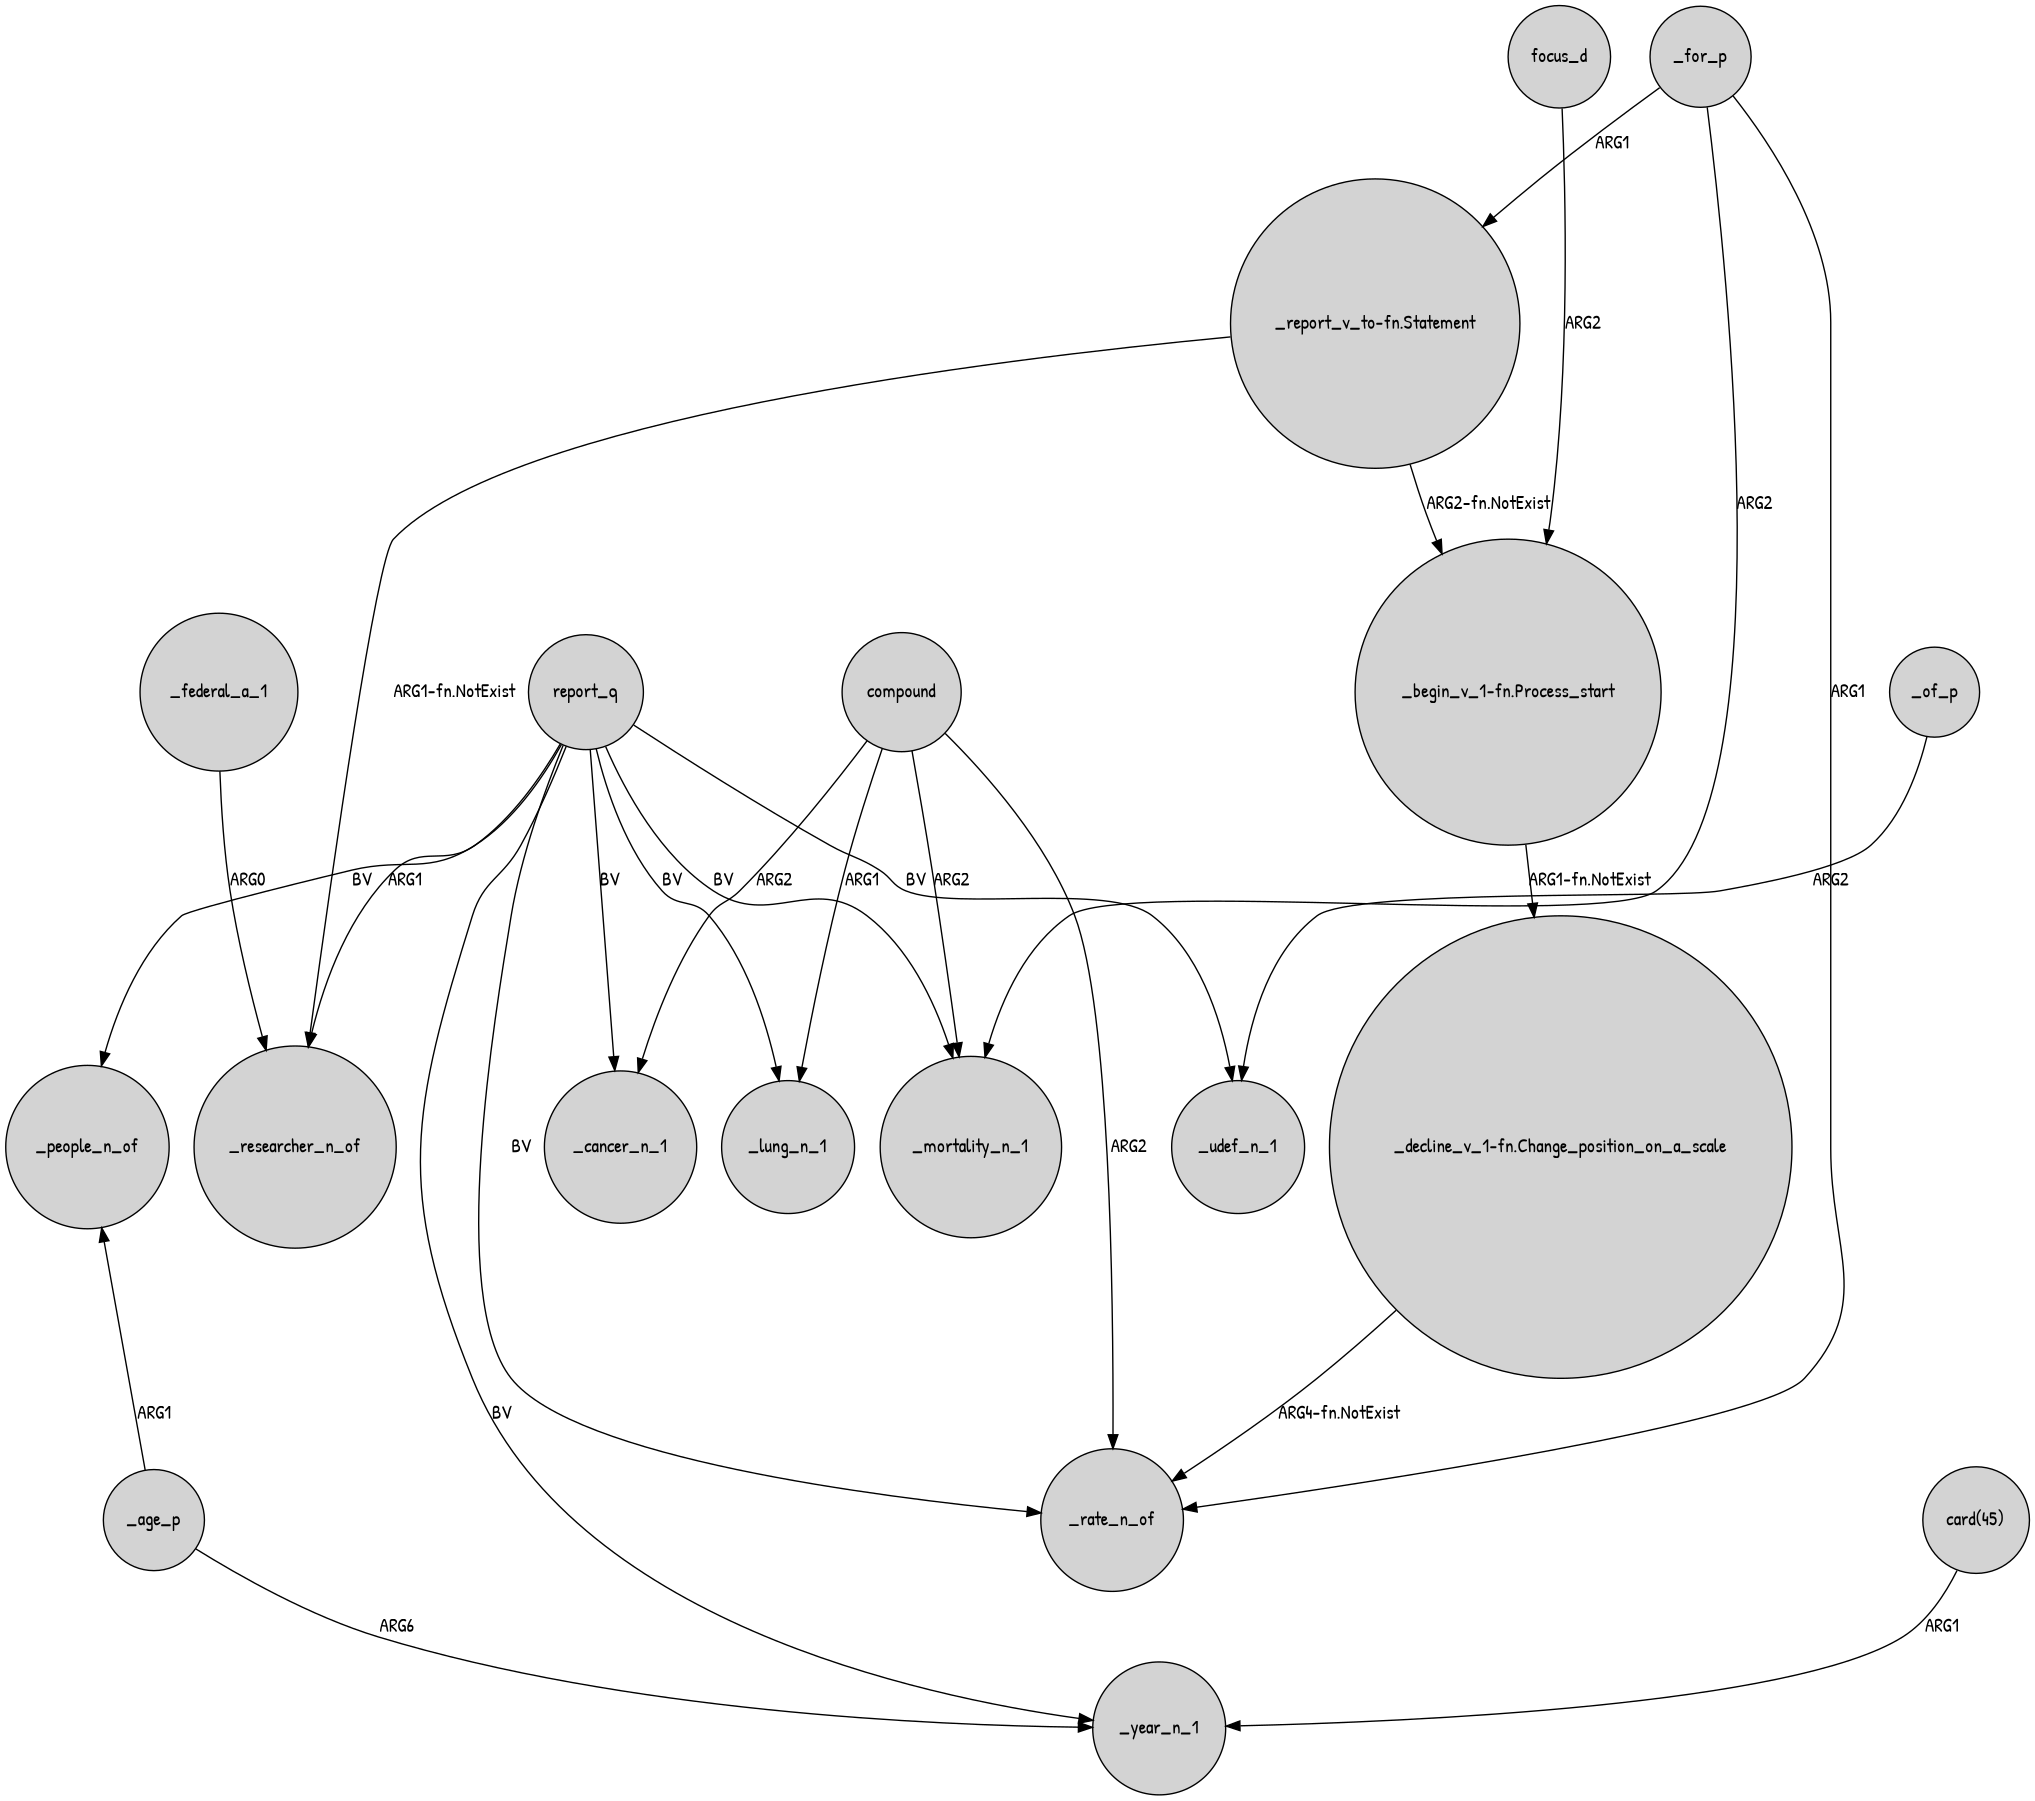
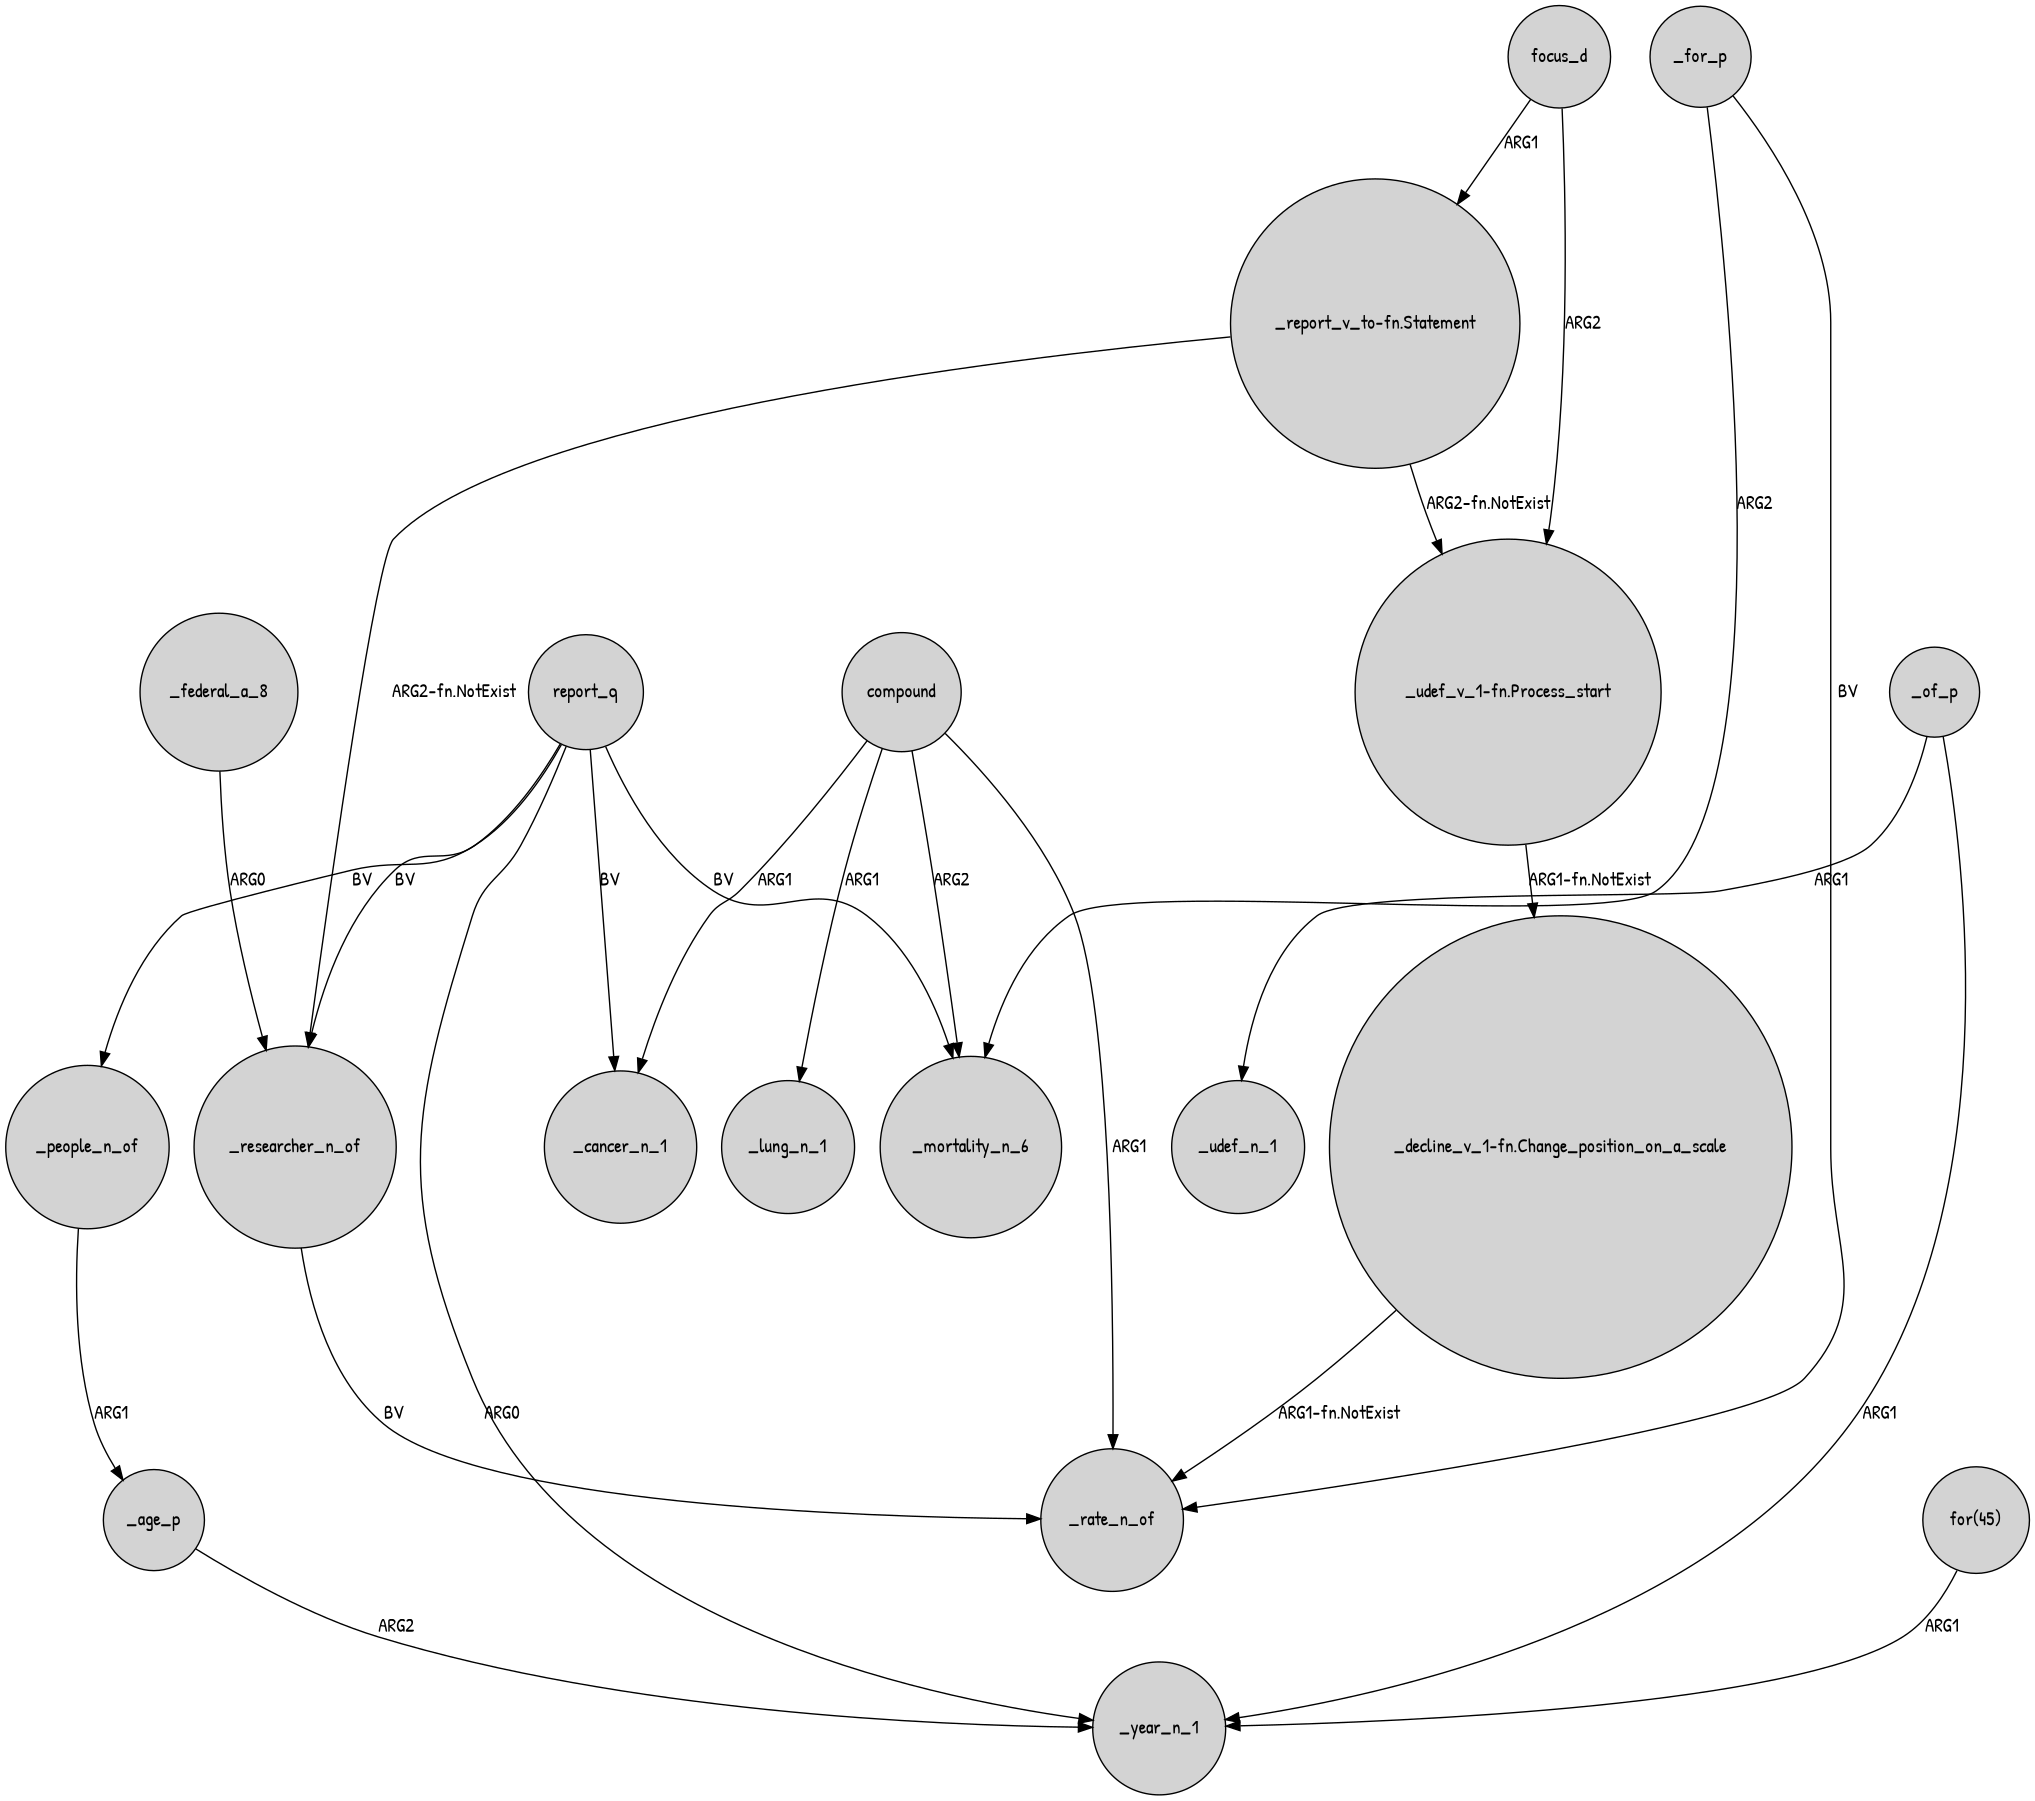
(1575, 151) -> (1498, 146)
(219, 692) -> (219, 692)
(454, 692) -> (454, 692)
(1508, 692) -> (1508, 692)
(1848, 692) -> (1848, 692)
(405, 880) -> (405, 880)
(775, 880) -> (775, 880)
(1831, 880) -> (1831, 880)
(957, 899) -> none
(690, 904) -> none
(971, 1147) -> (971, 1147)
(1129, 1147) -> (1129, 1147)
(490, 1329) -> (600, 1491)
(125, 1356) -> (80, 1351)
(502, 1414) -> (502, 1414)
(1339, 1414) -> (1339, 1414)
none -> (1854, 1417)
(1976, 1520) -> (1976, 1520)
(397, 1627) -> (397, 1627)
